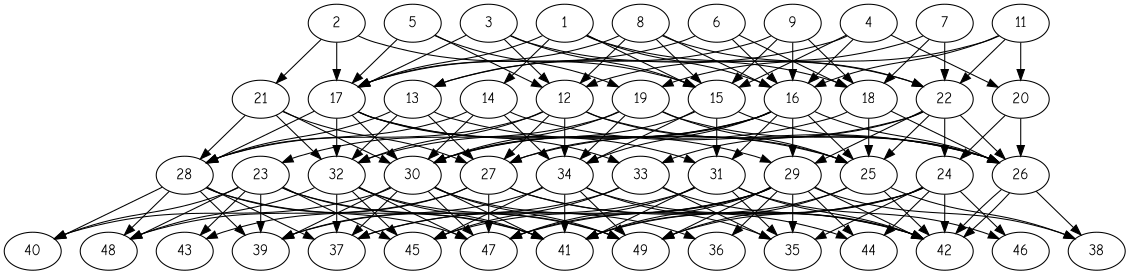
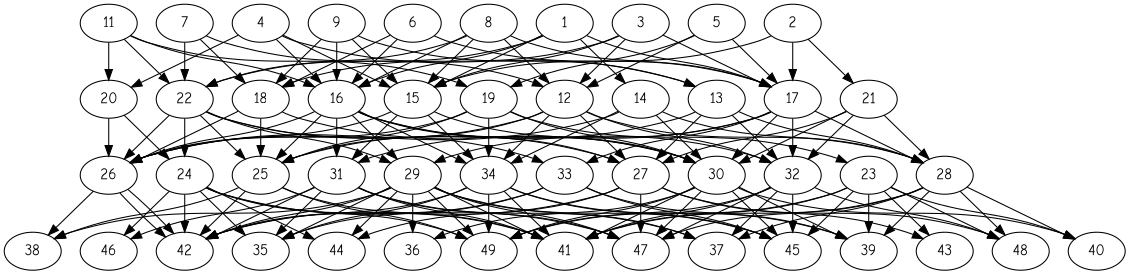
(379, 209) -> (751, 209)
